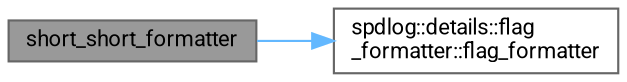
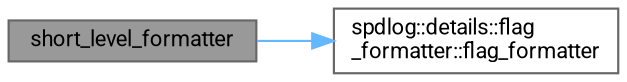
(132, 41) -> (132, 41)
